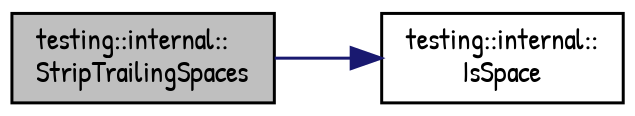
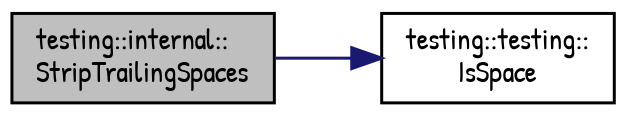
(502, 58) -> (498, 58)
